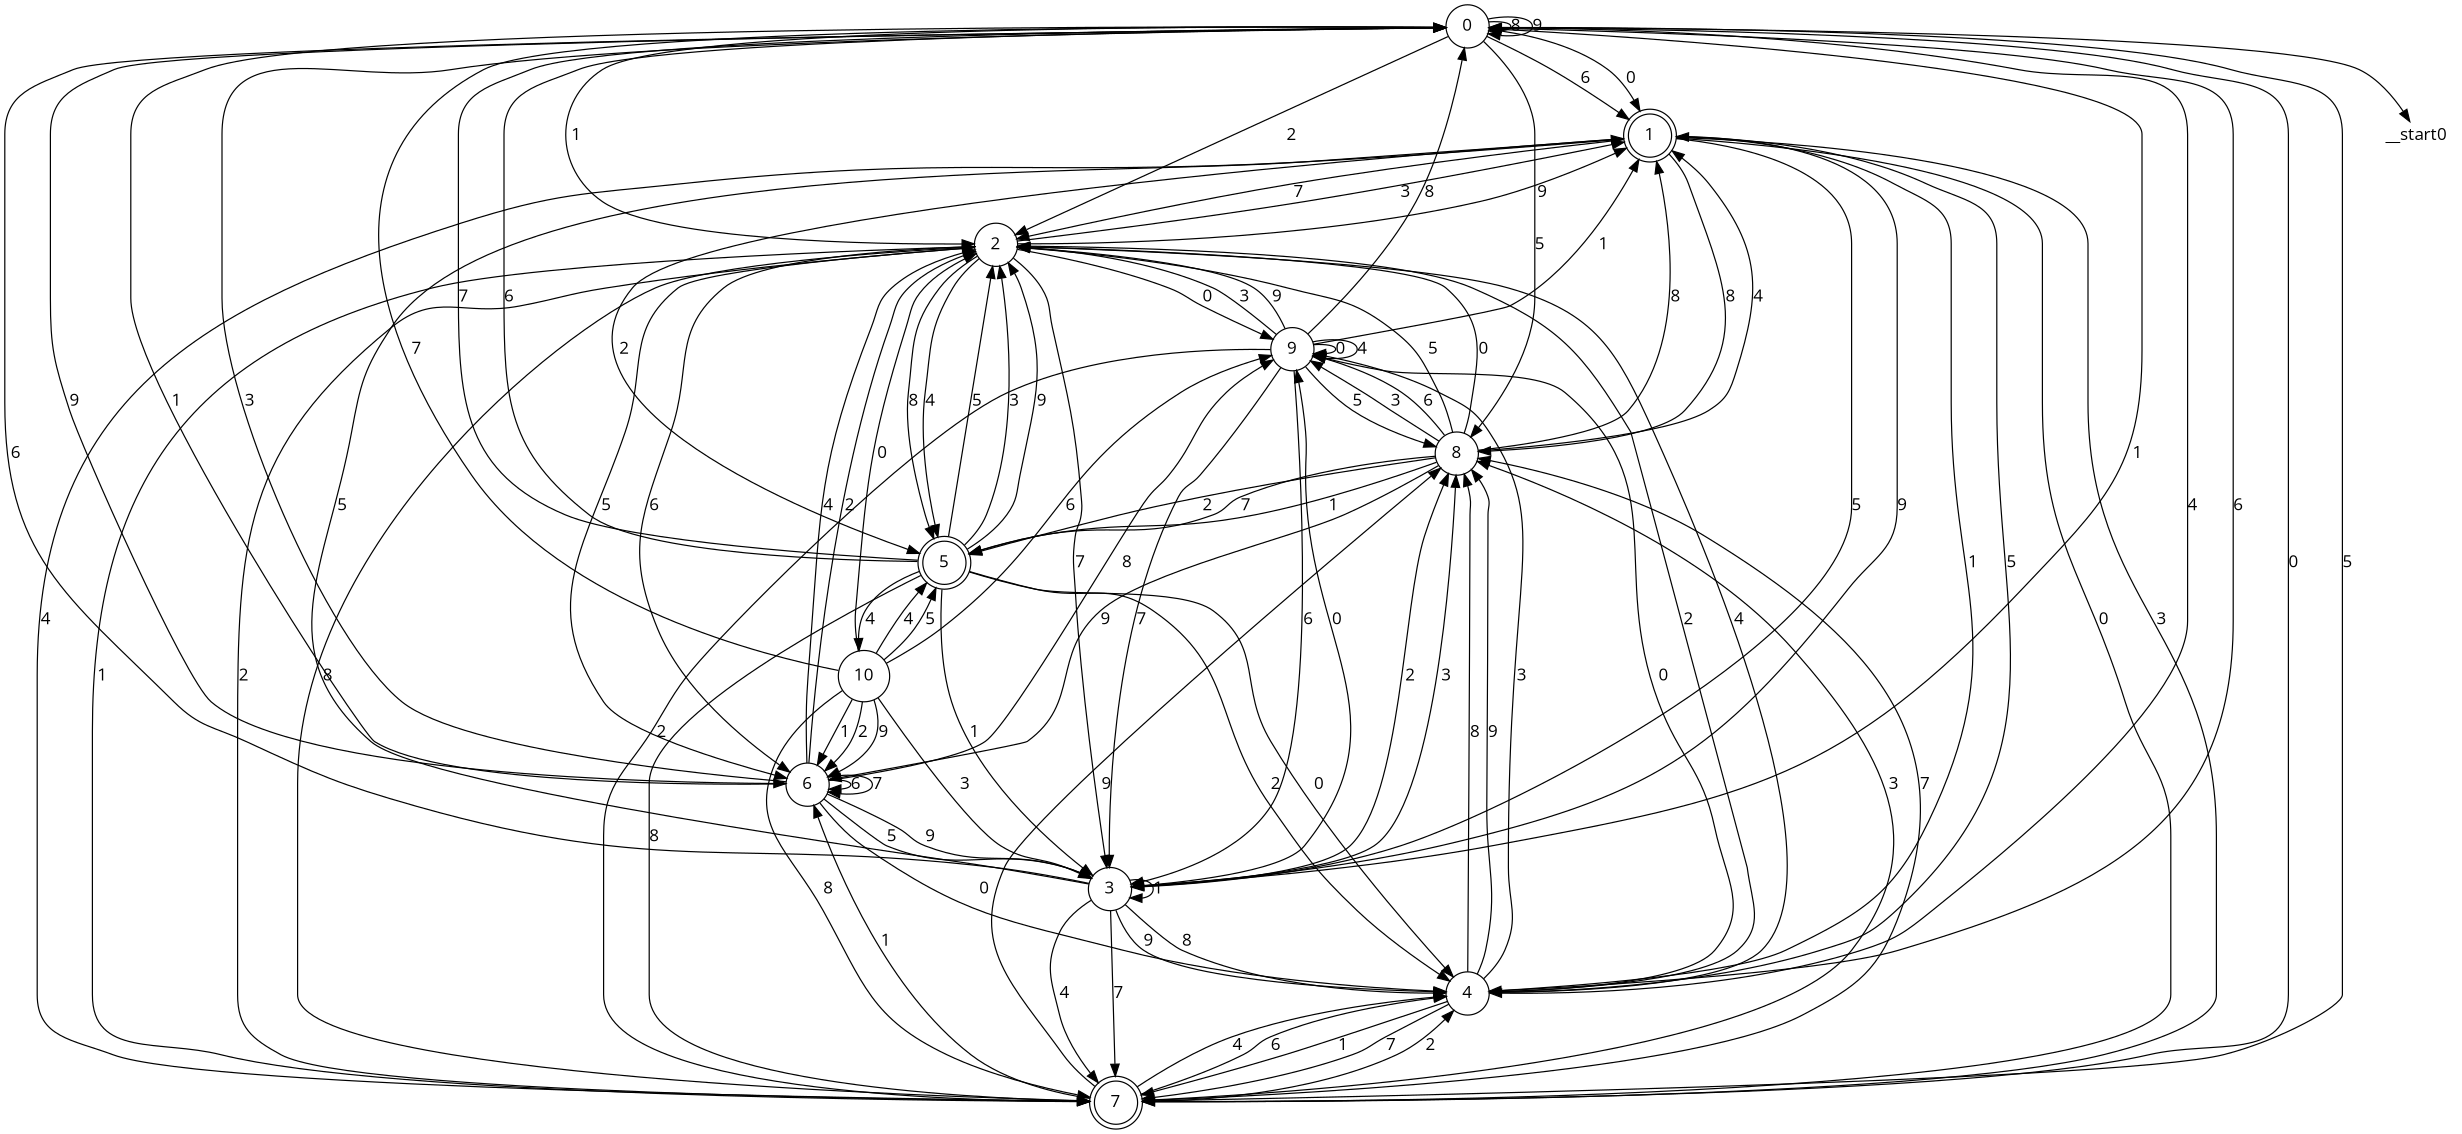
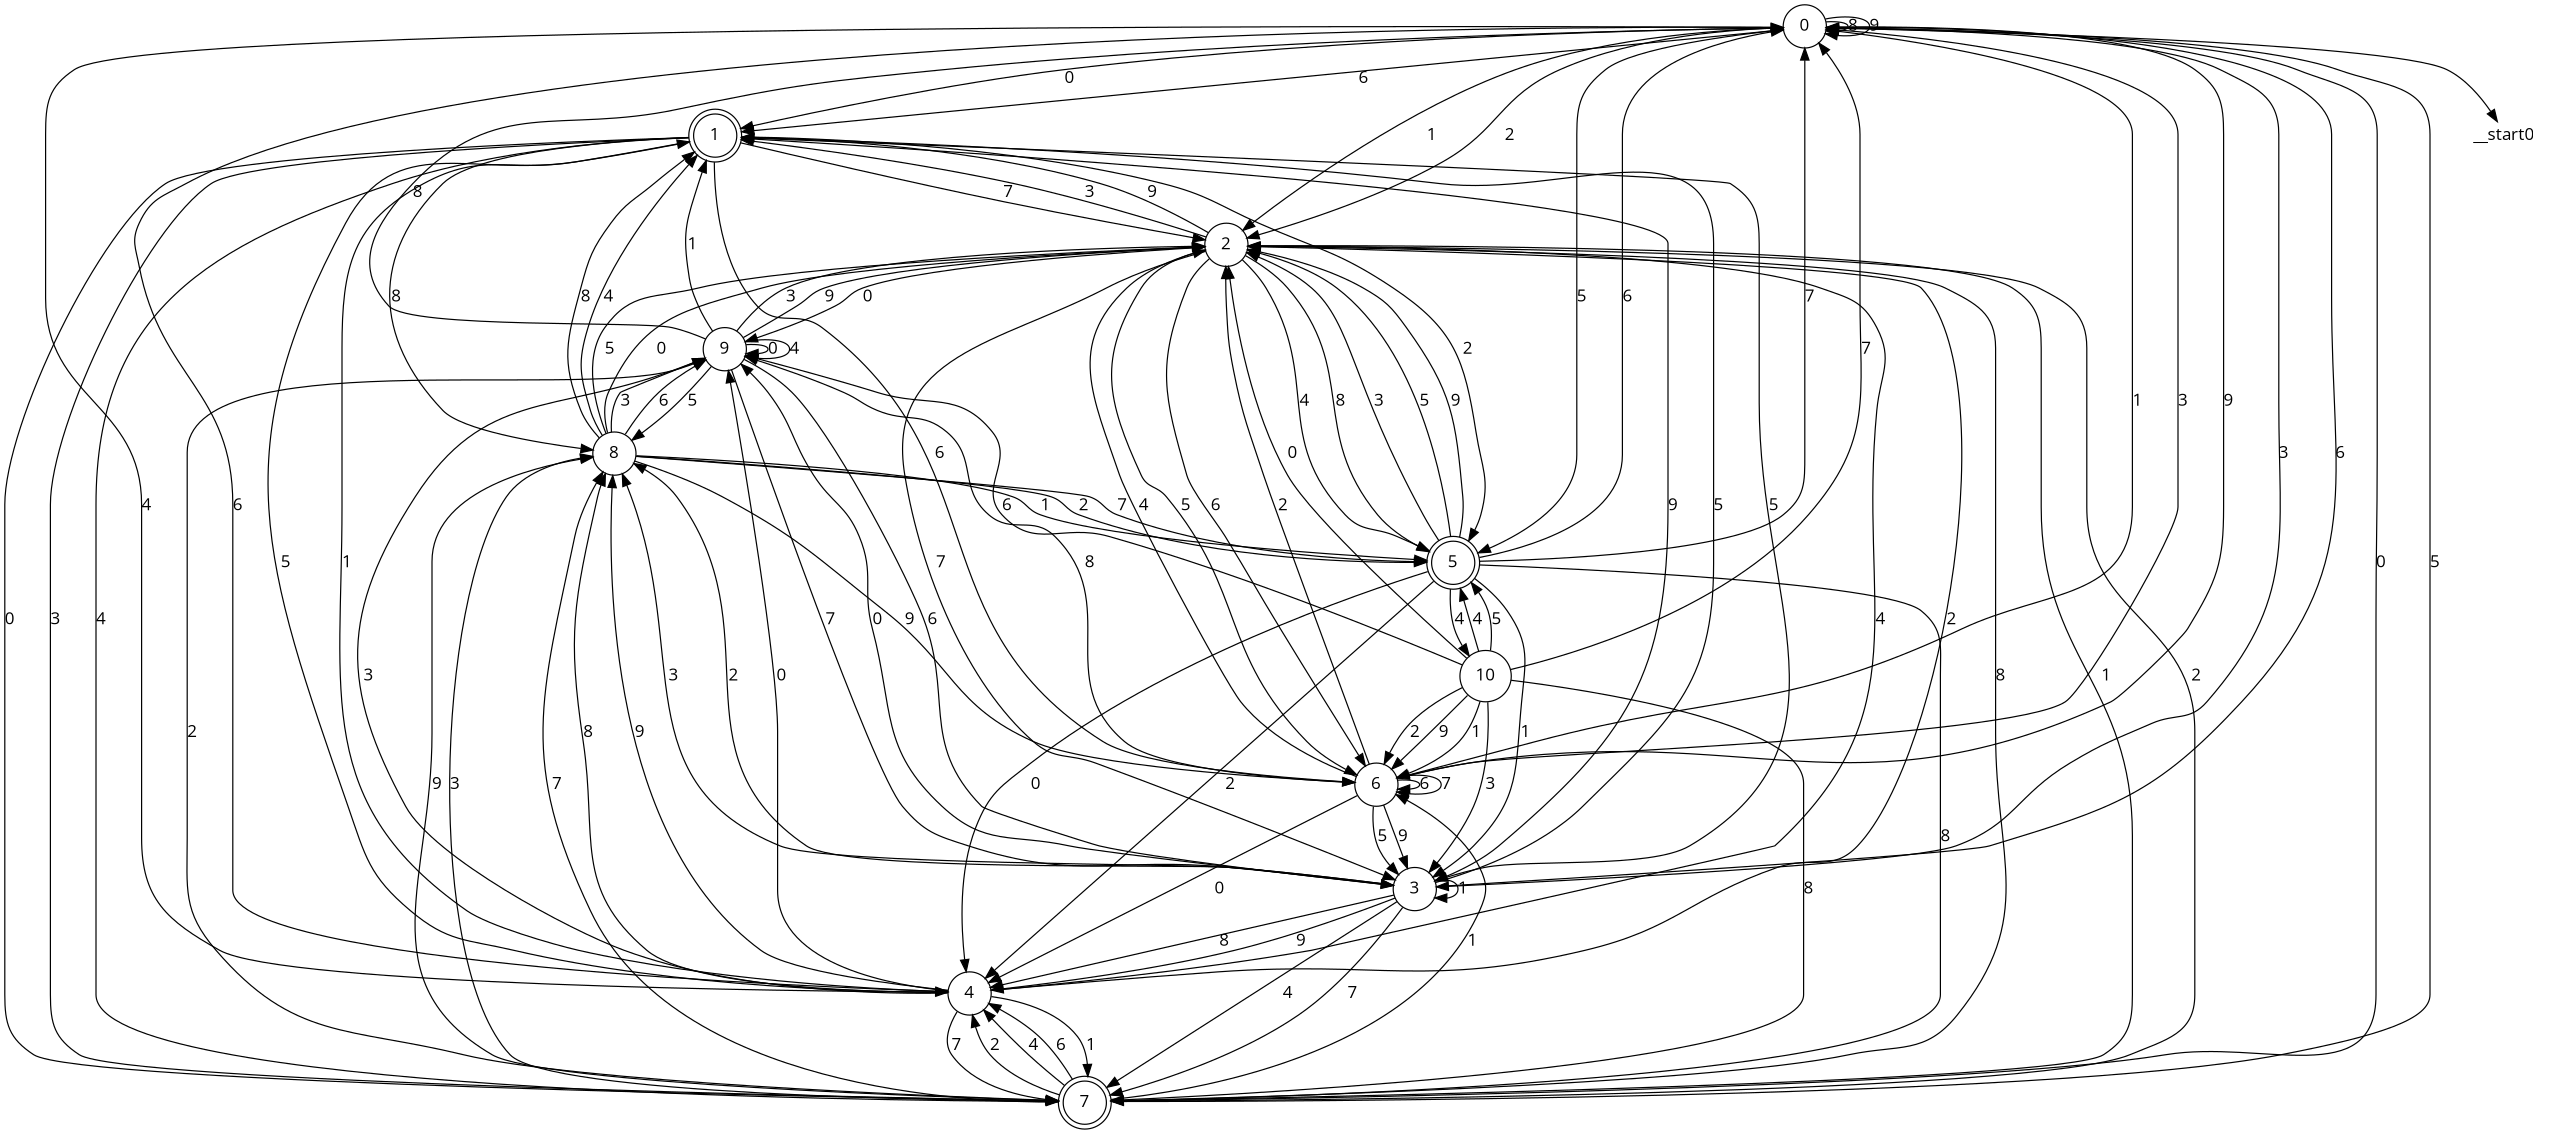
(1535, 234) -> (1577, 233)
(2138, 454) -> (2284, 454)
none -> (961, 548)
